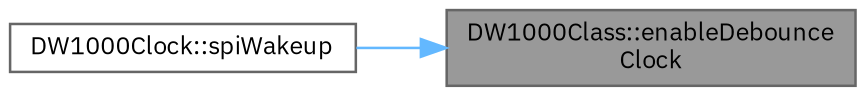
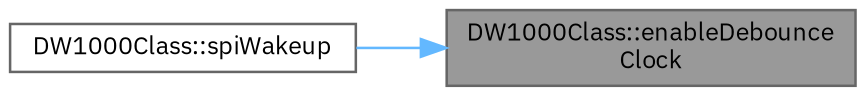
(183, 48) -> (183, 48)
